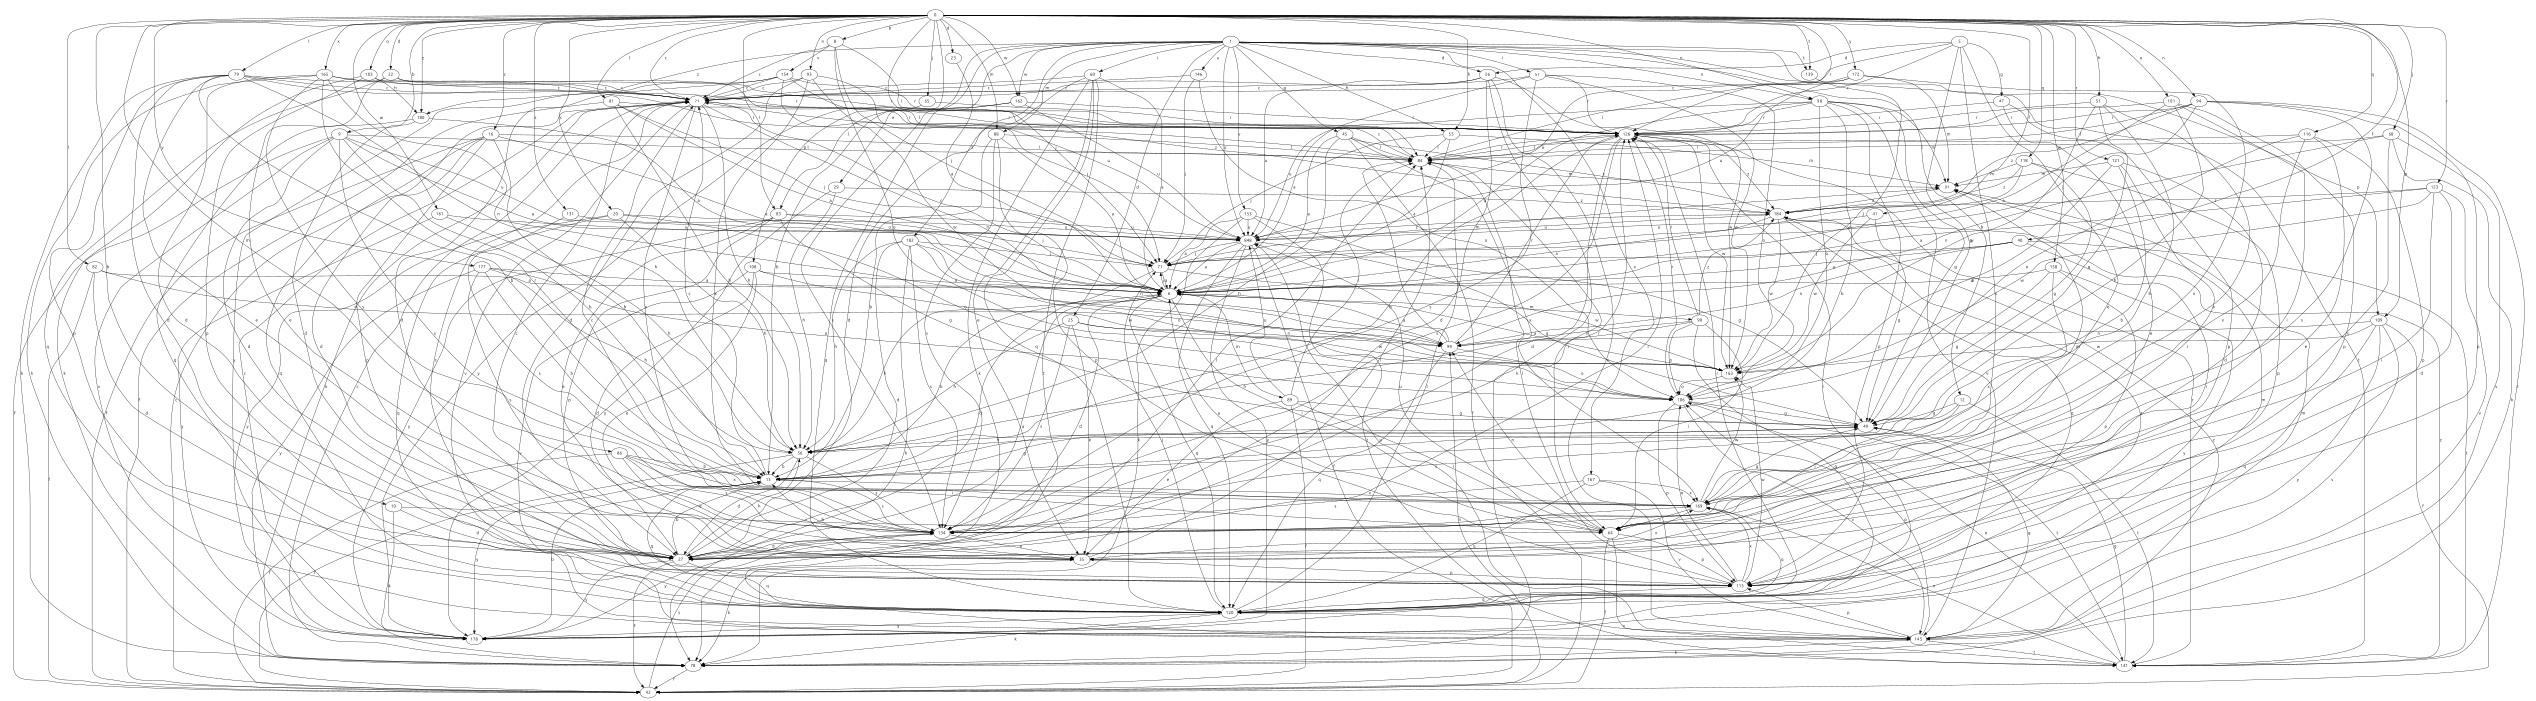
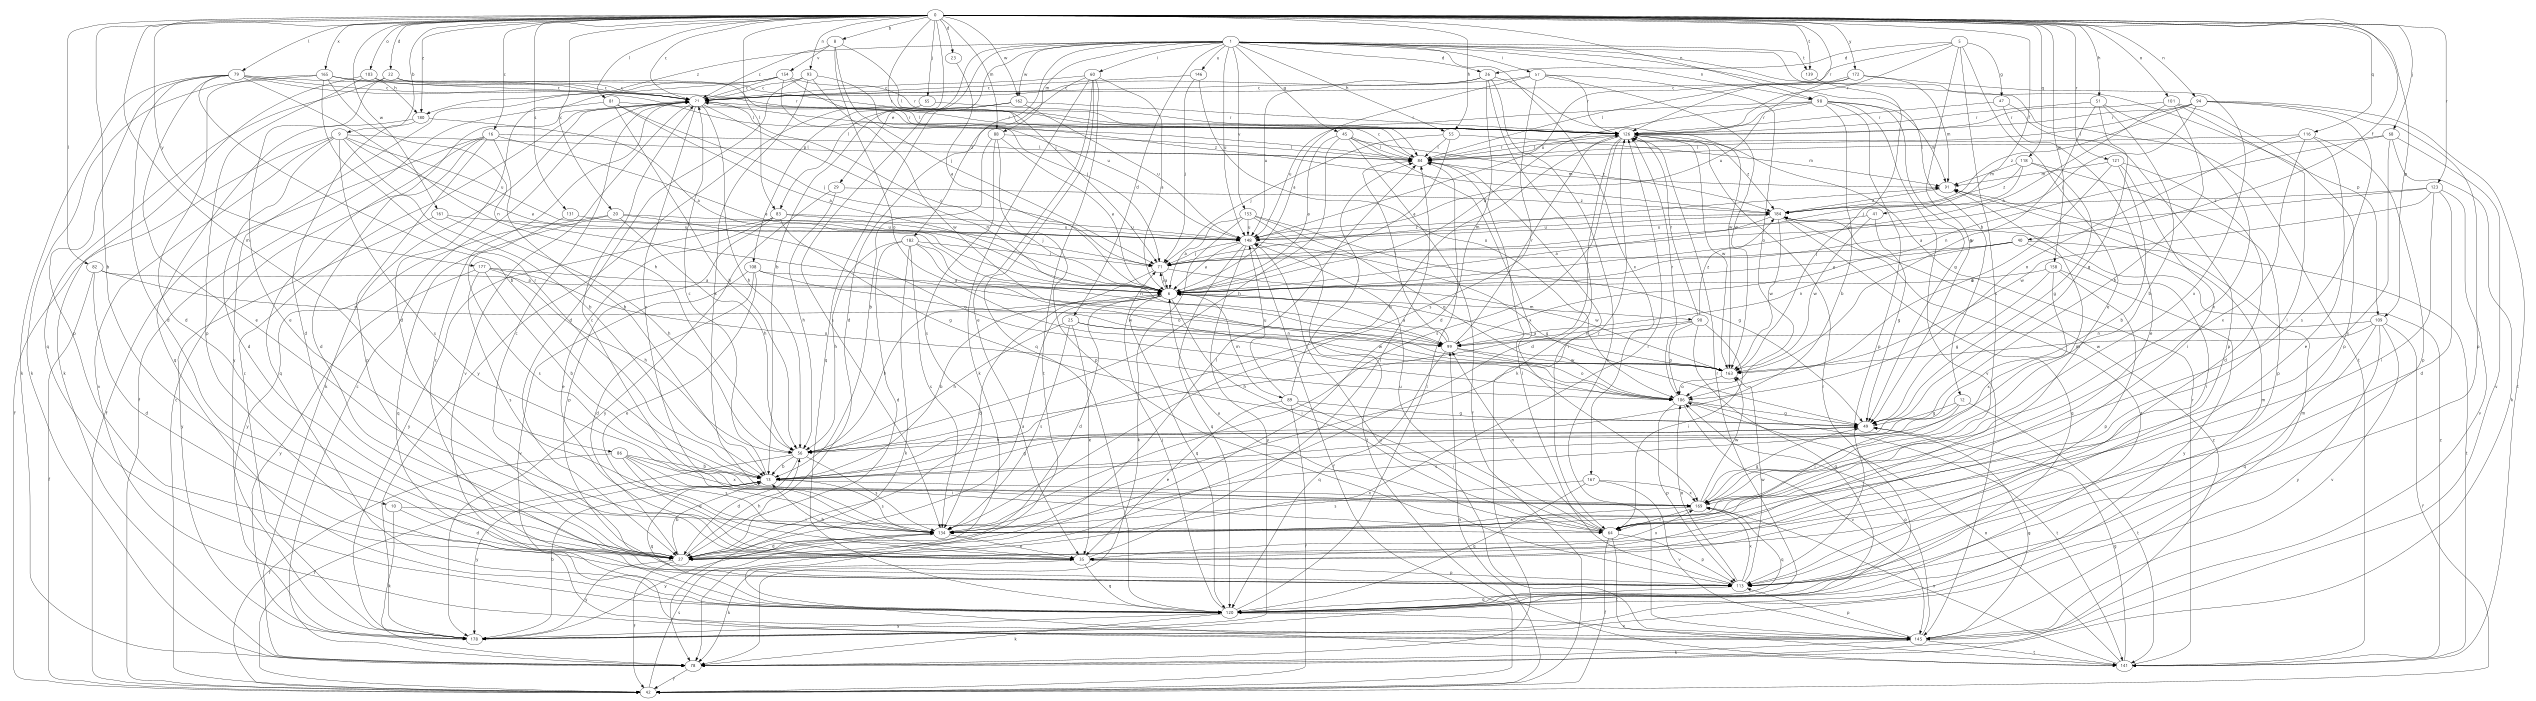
(1248, 241) -> (1248, 241)
(1825, 291) -> (1450, 313)
none -> (1562, 362)
(488, 387) -> none
(948, 609) -> (1129, 603)
